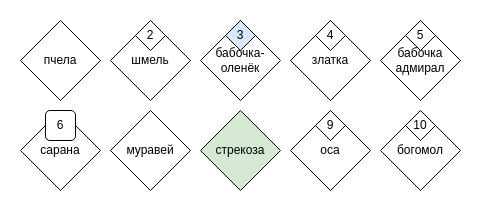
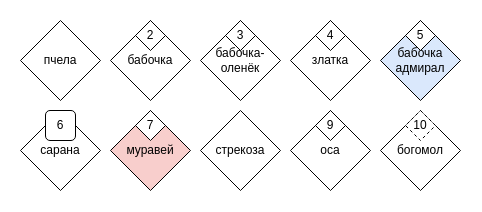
(241, 36) -> (241, 36)
(151, 61) -> (151, 61)
(421, 61) -> (421, 61)
none -> (151, 126)
(421, 126) -> (421, 126)
(151, 151) -> (151, 151)
(241, 151) -> (241, 151)
